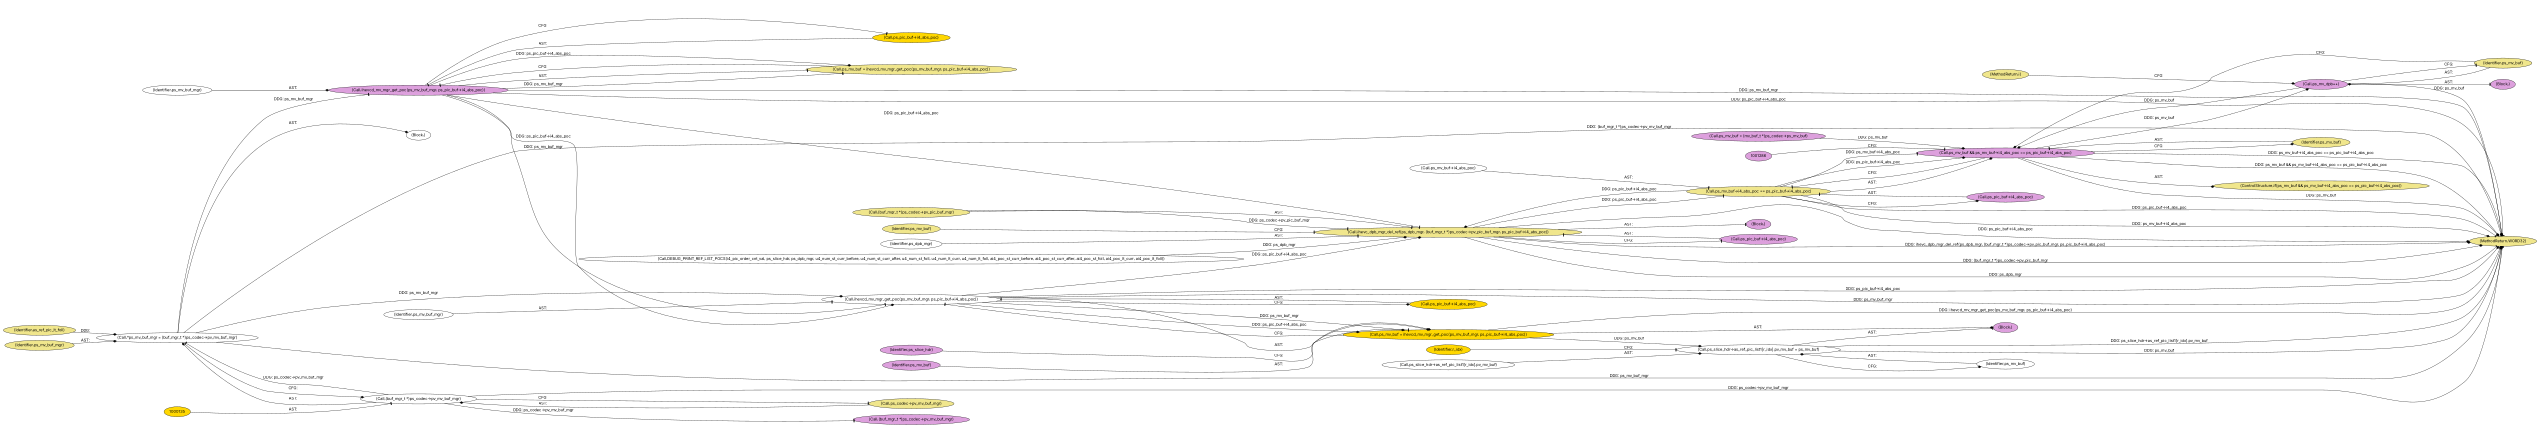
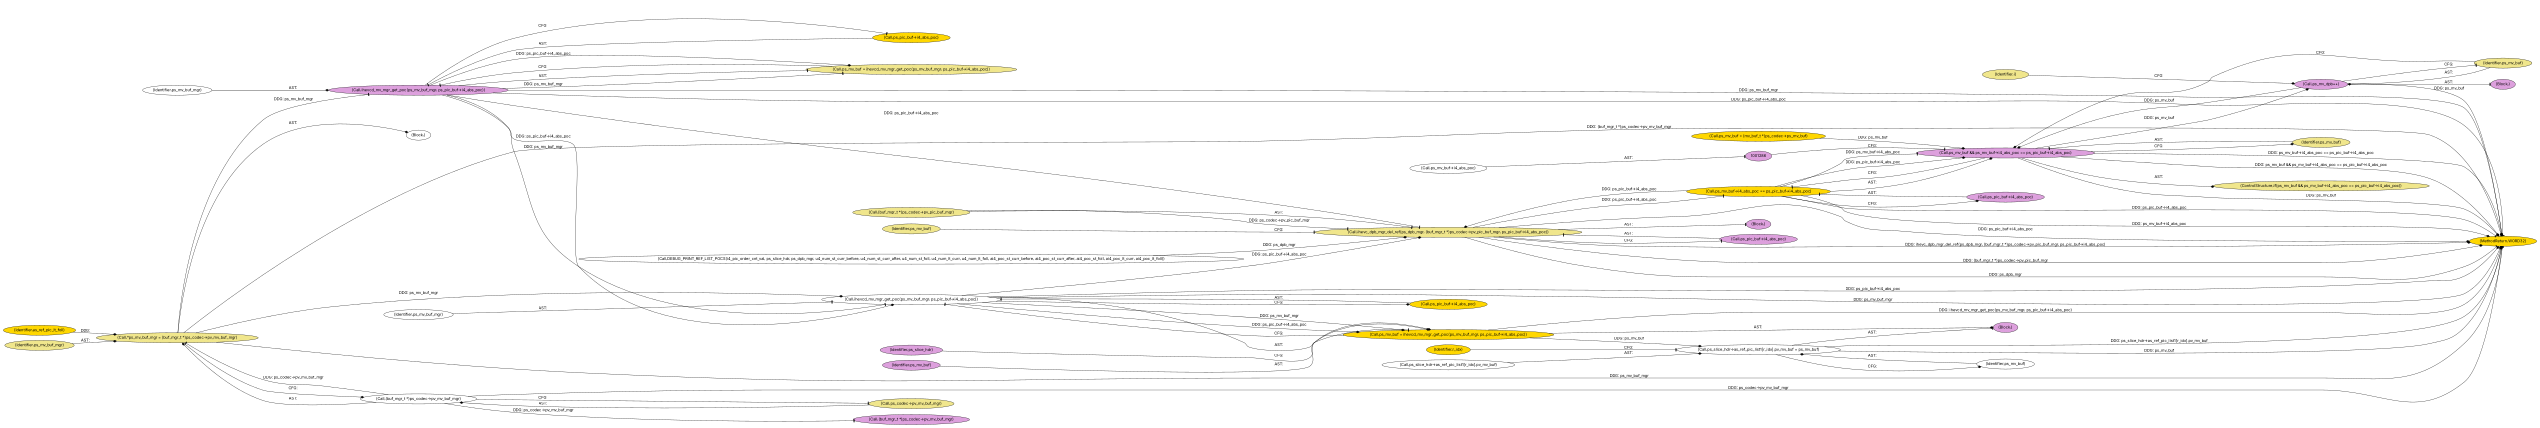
(2006, 75) -> (2006, 75)
(1759, 136) -> (1759, 136)
(1595, 179) -> (1615, 162)
(1759, 192) -> (1759, 192)
(2503, 241) -> (2503, 241)
(911, 244) -> none
(40, 330) -> (40, 330)
(177, 338) -> (177, 338)
(177, 412) -> none
